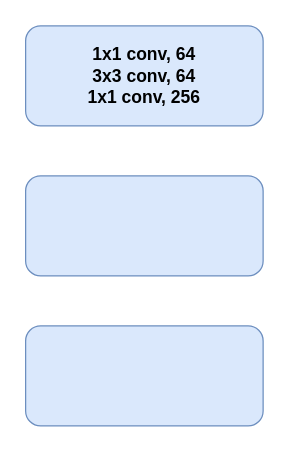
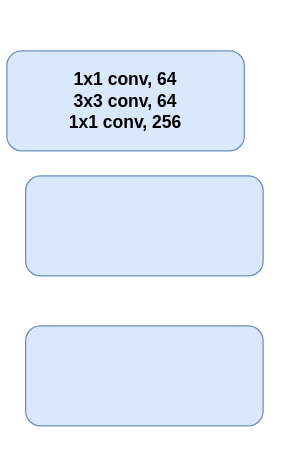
(144, 76) -> (126, 101)
